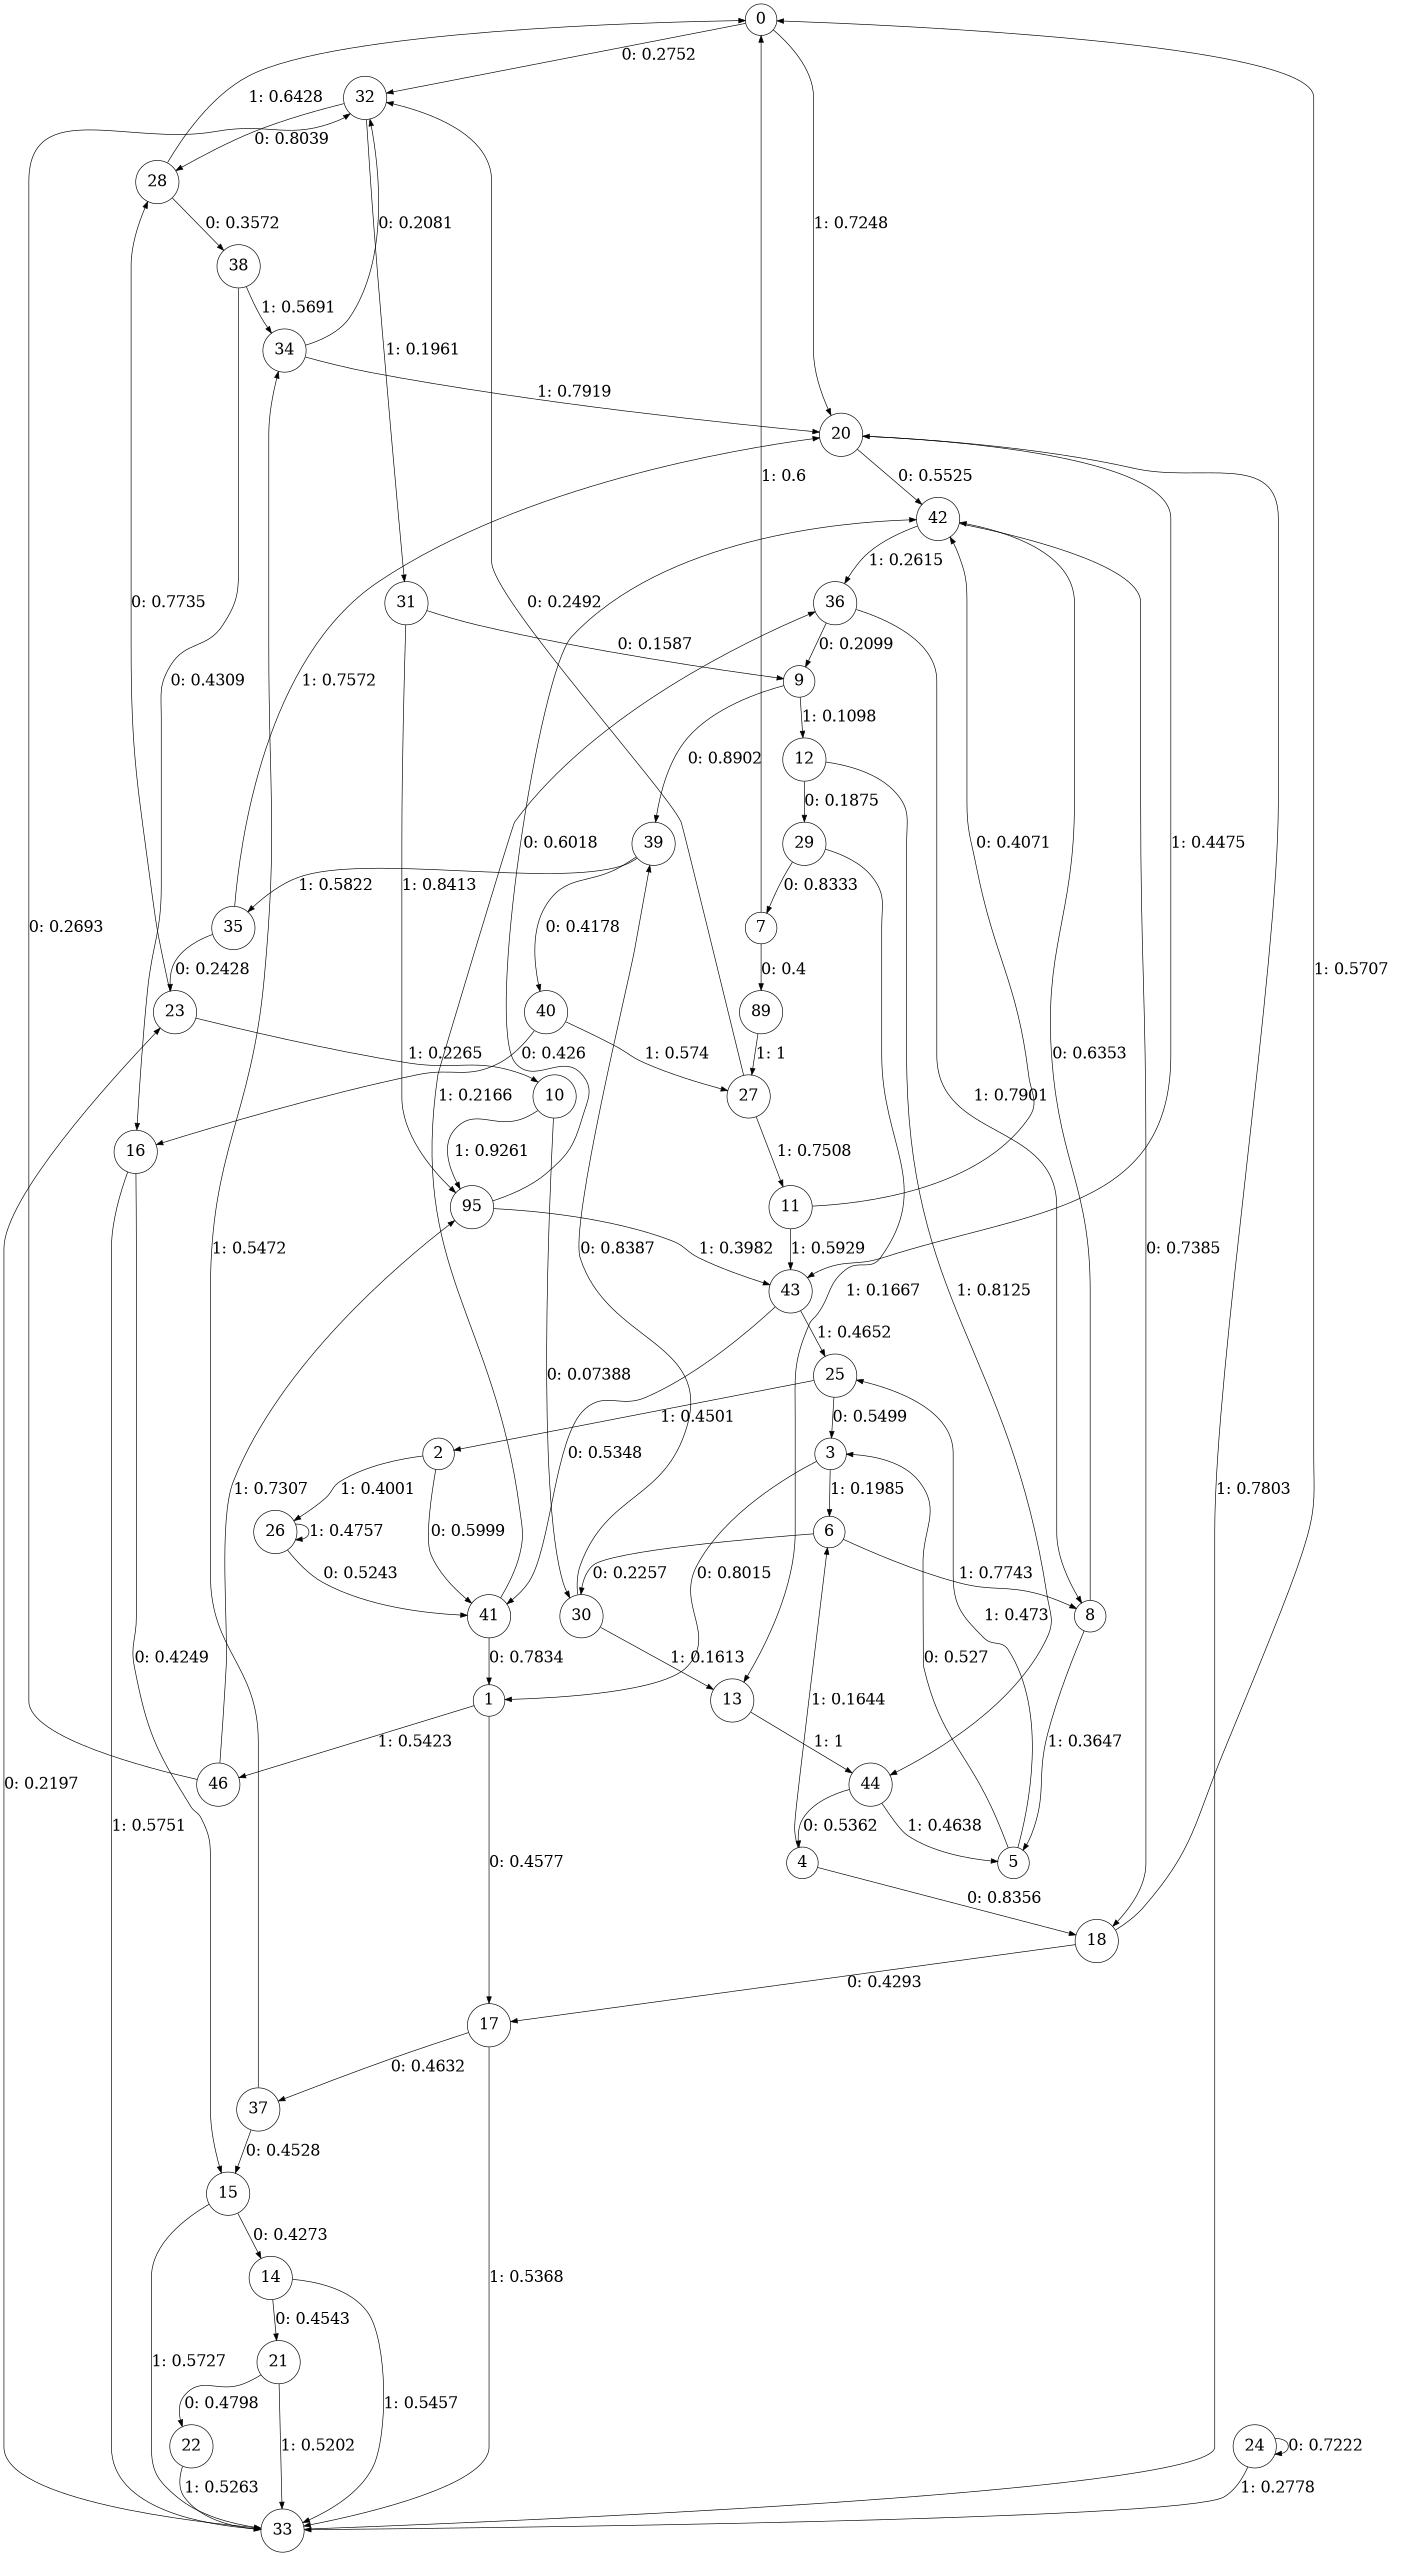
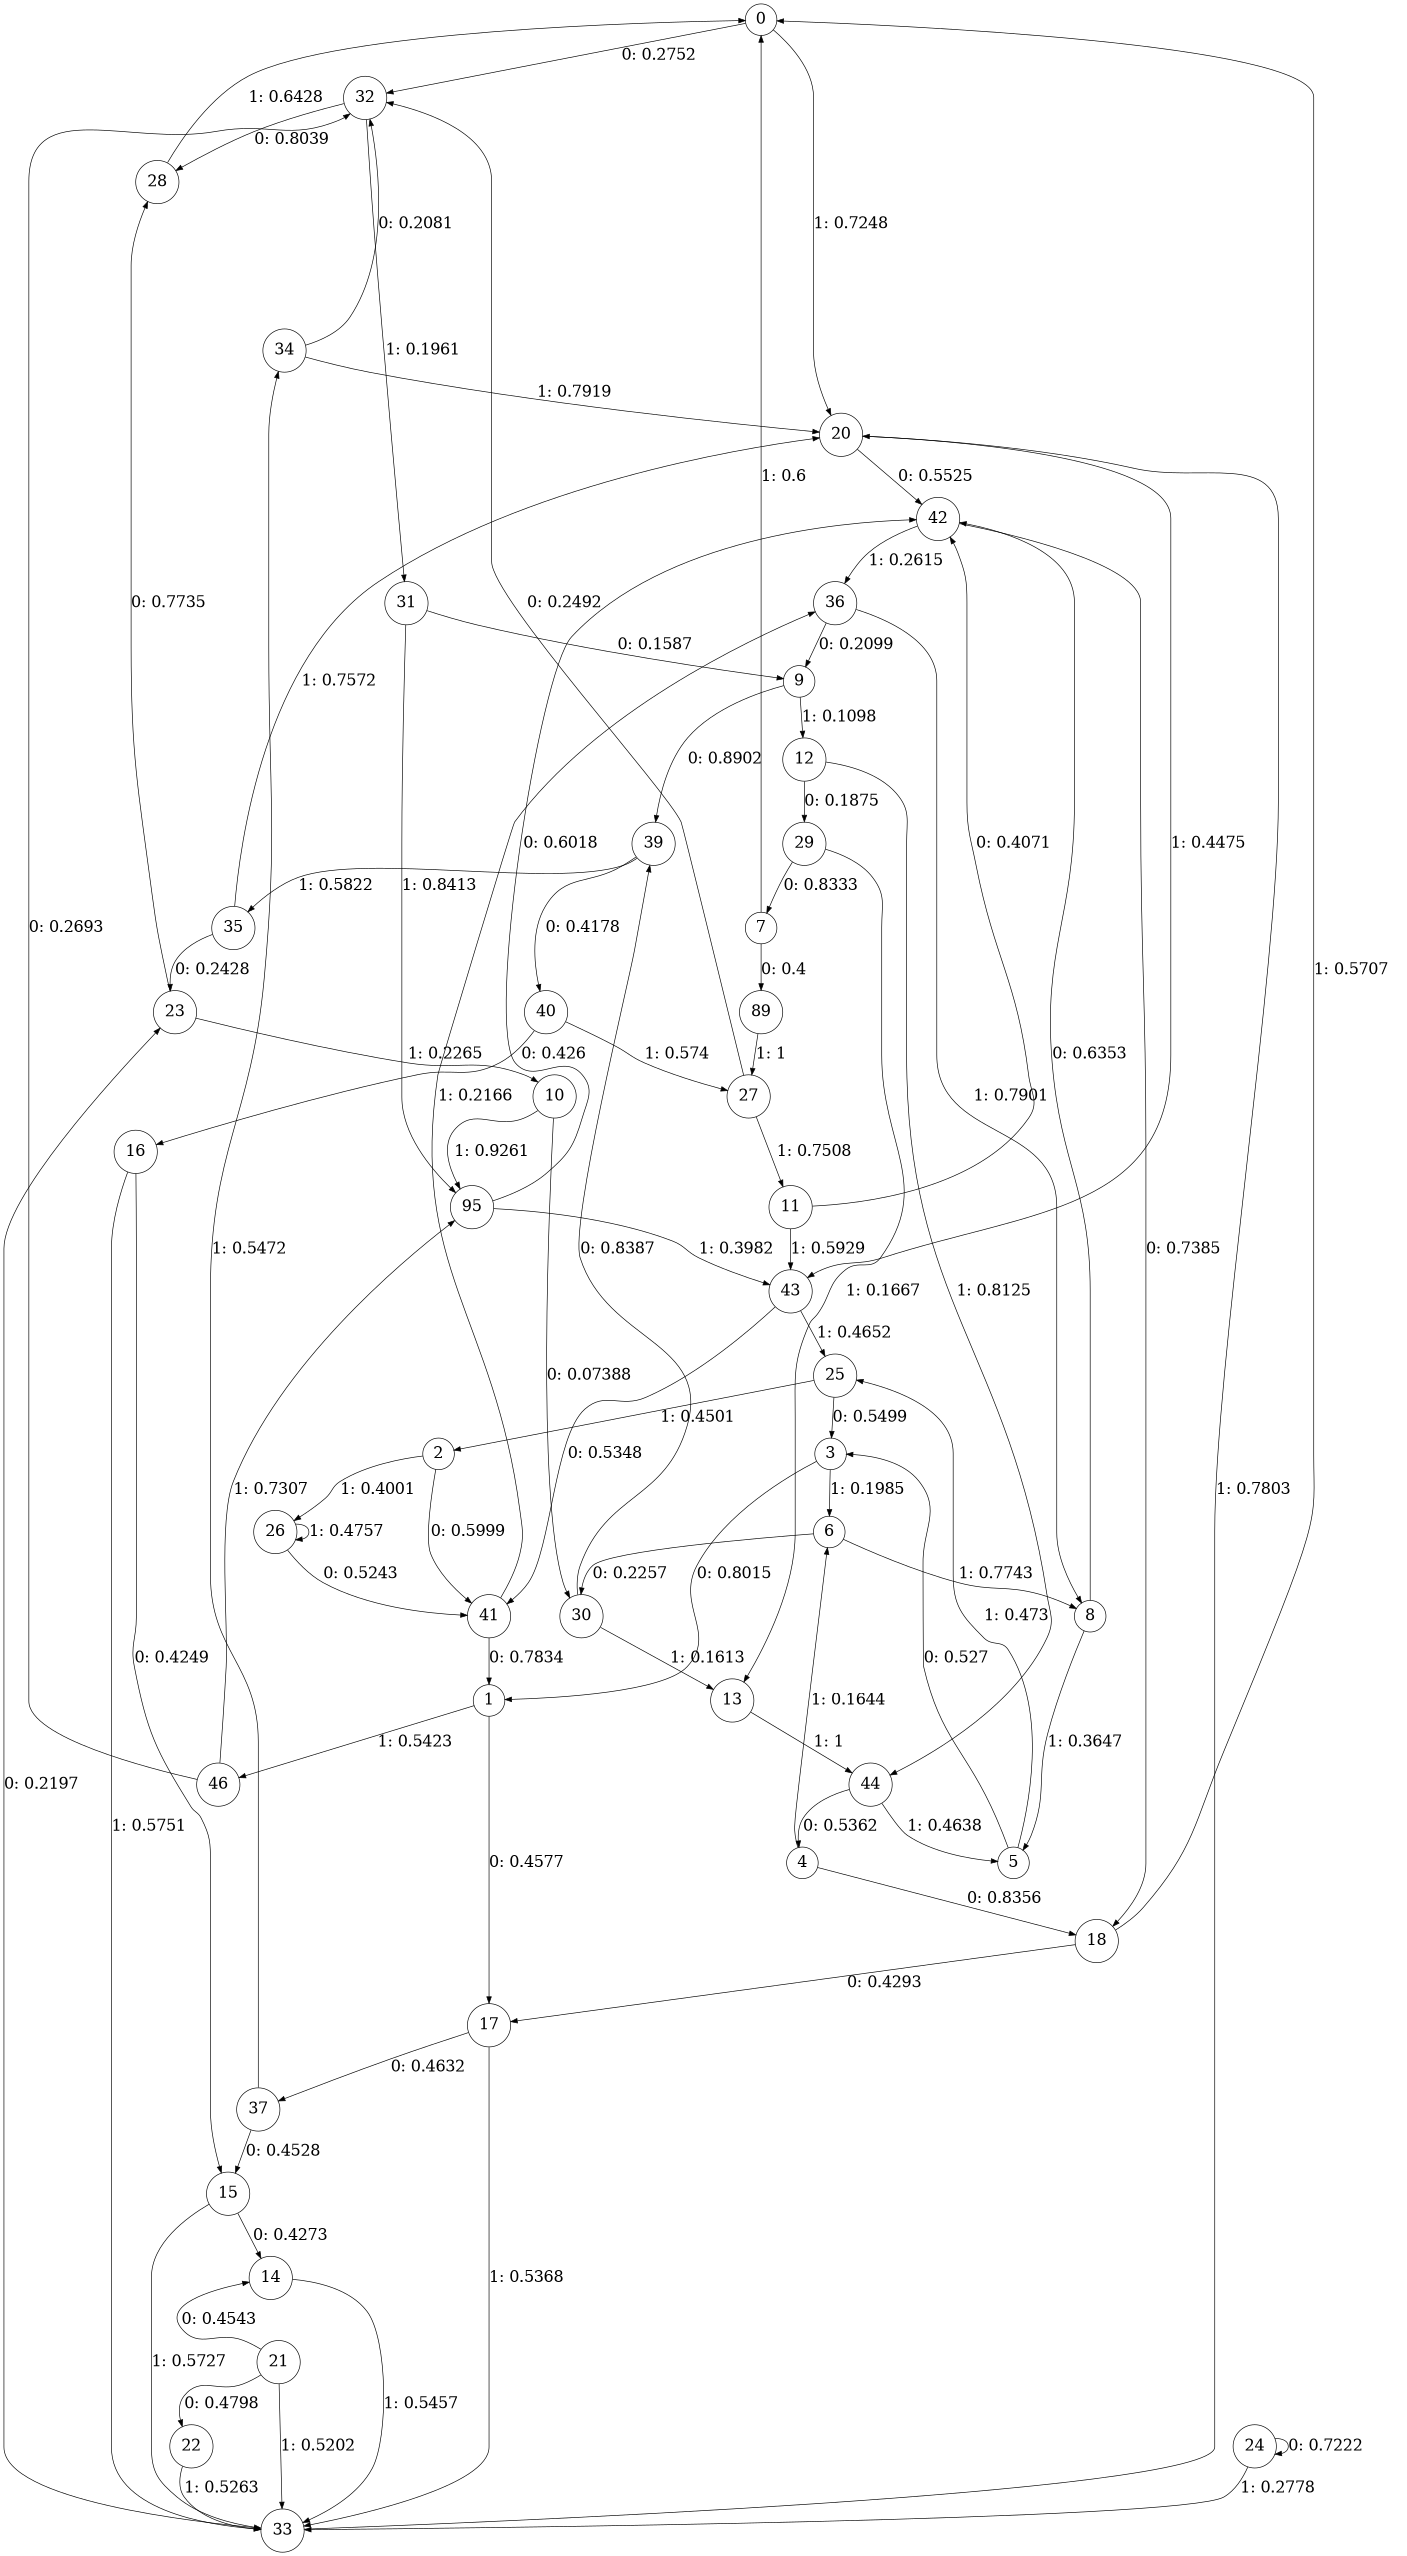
(239, 266) -> none
(274, 2317) -> (181, 2327)
